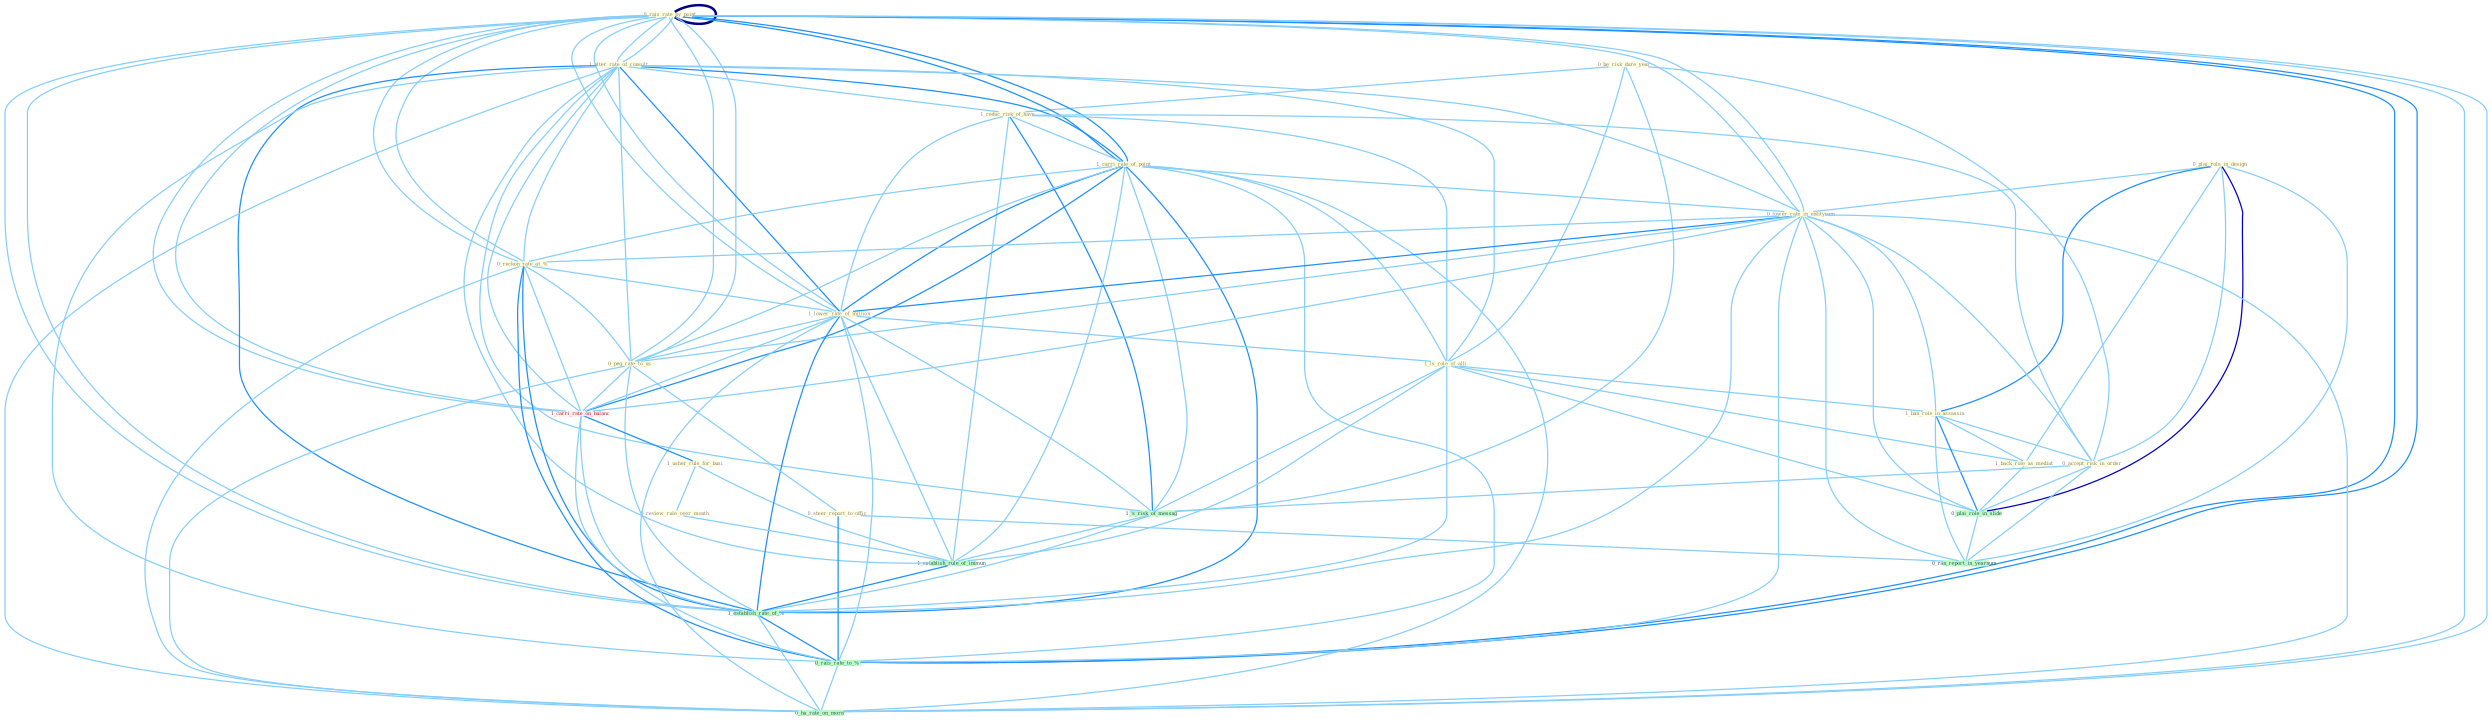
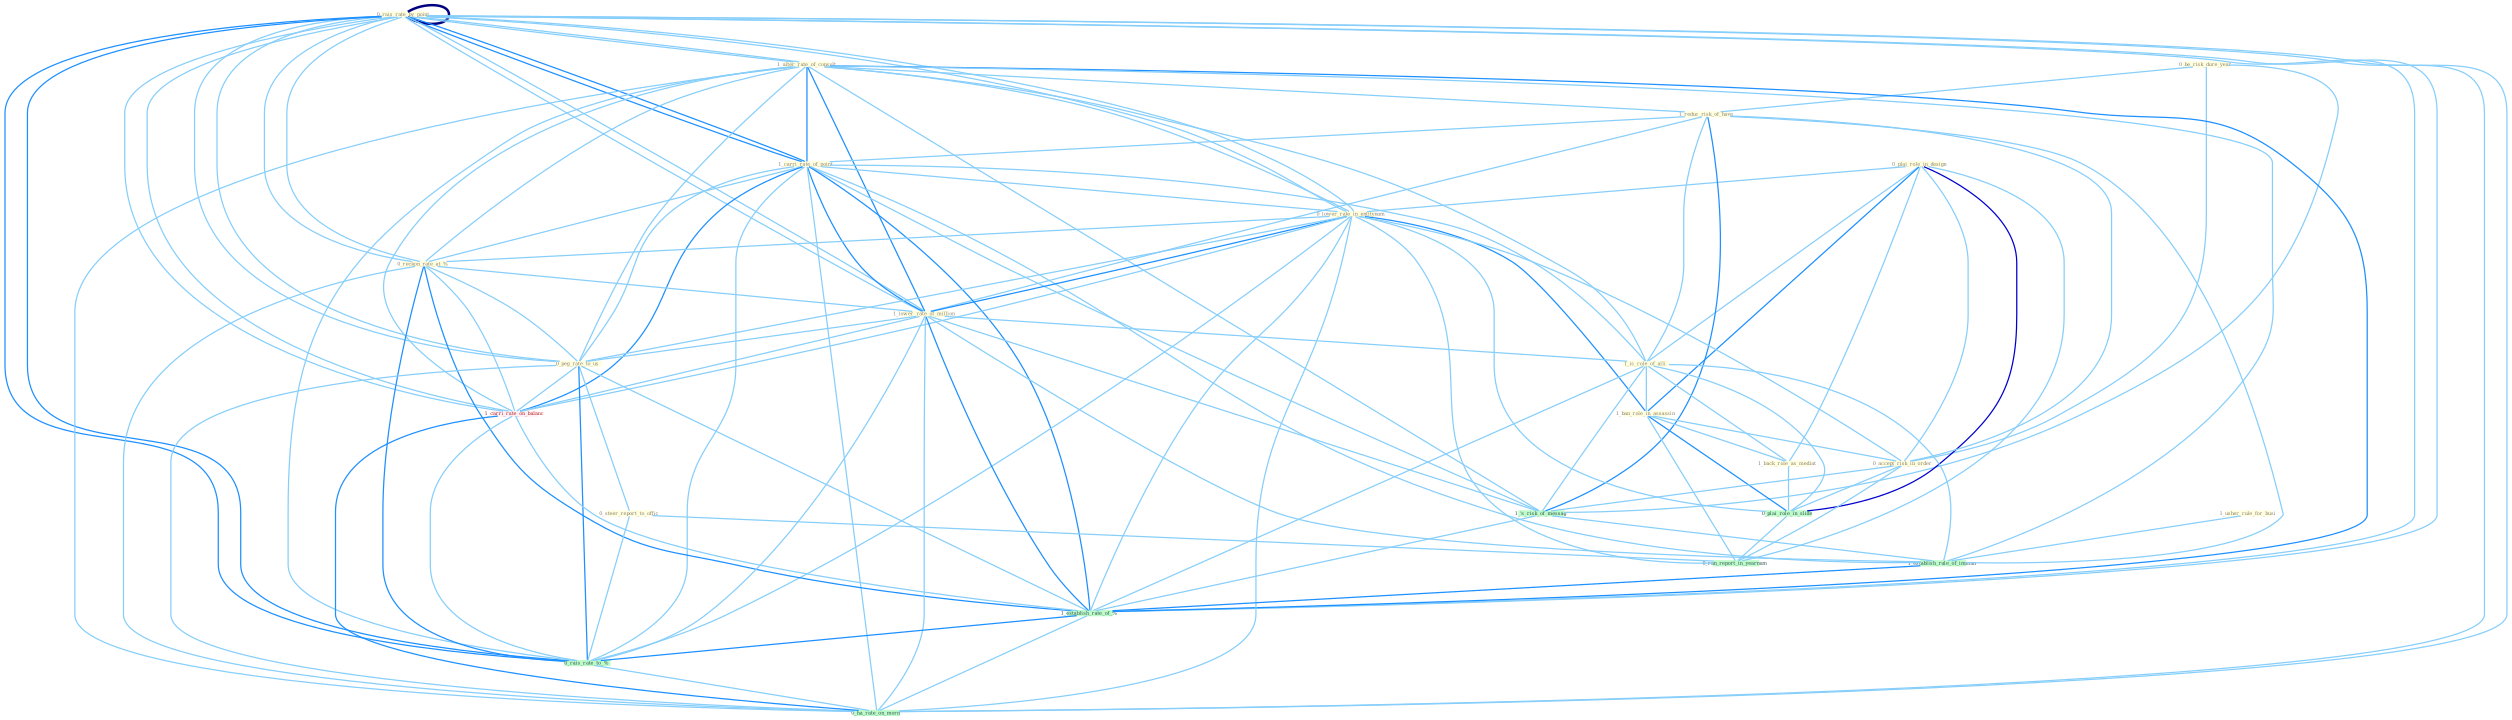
(1576, 209) -> (1783, 264)
(1908, 288) -> (1530, 276)
(614, 429) -> (439, 659)
(676, 513) -> none
none -> (584, 528)
(838, 581) -> (609, 588)
